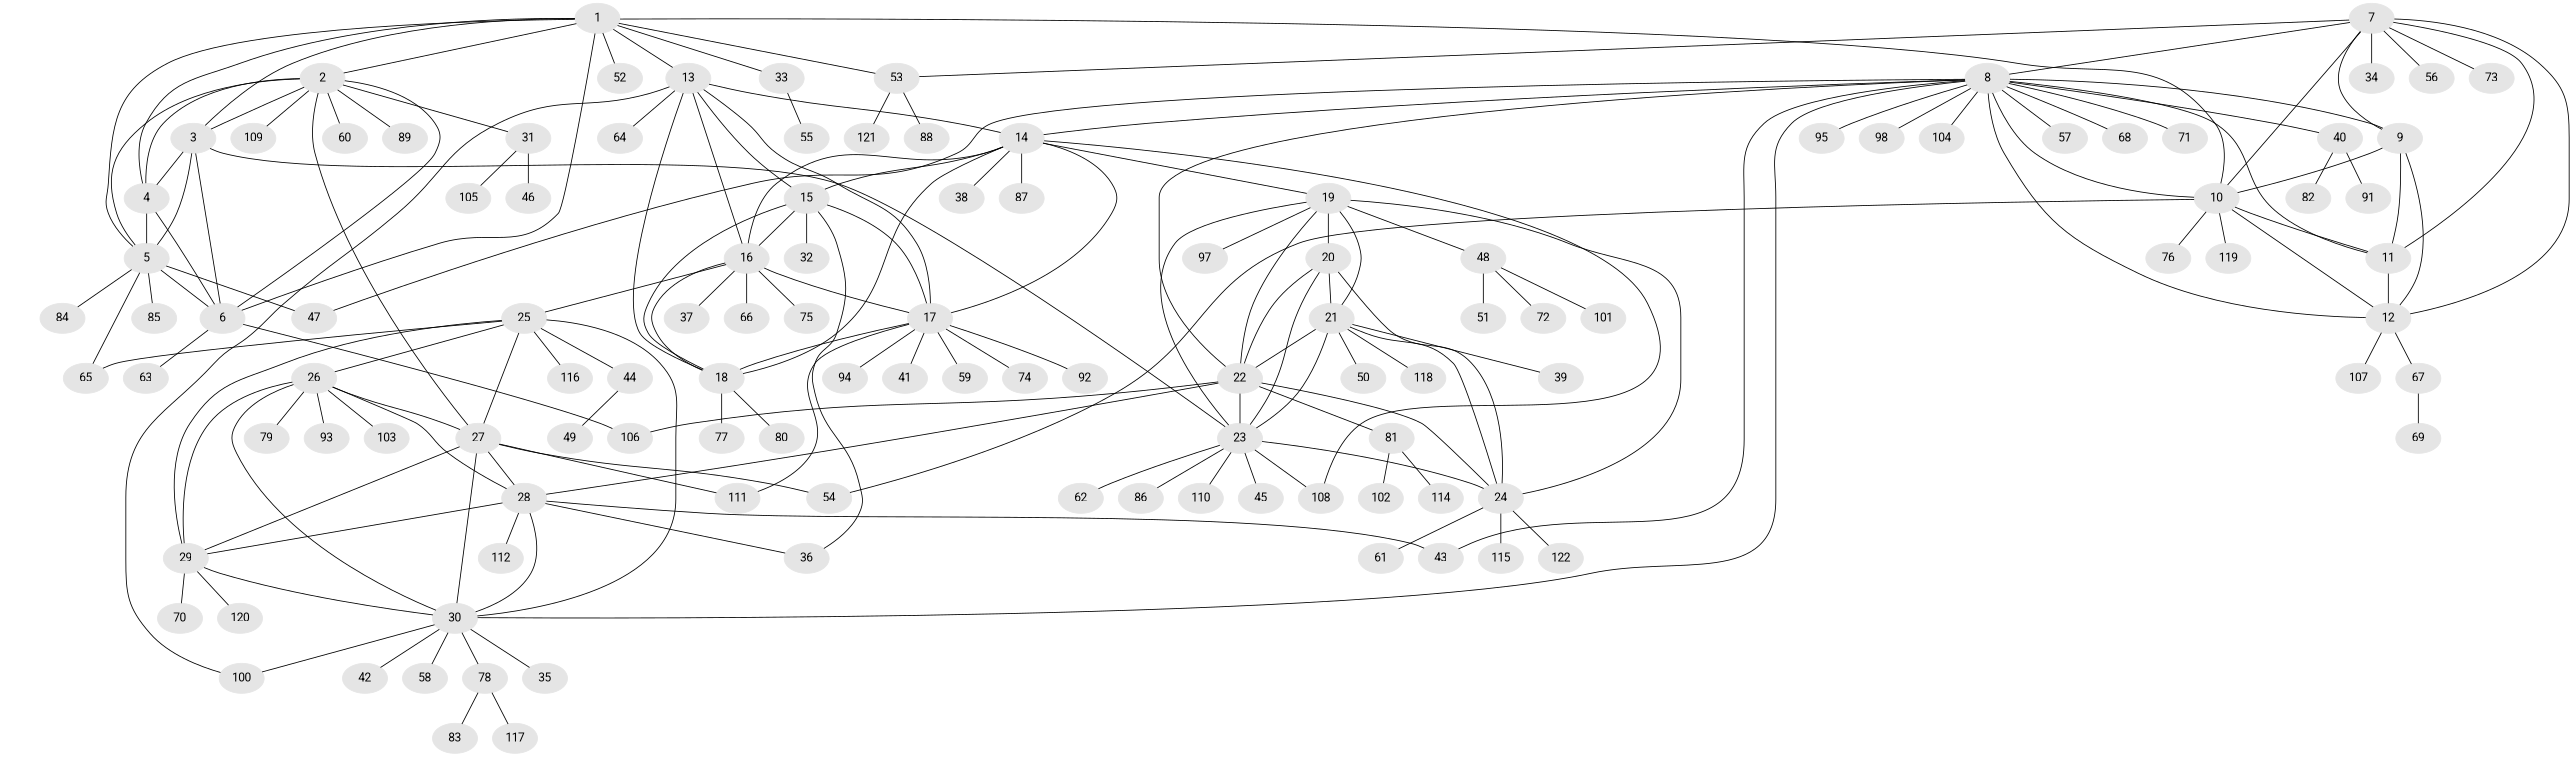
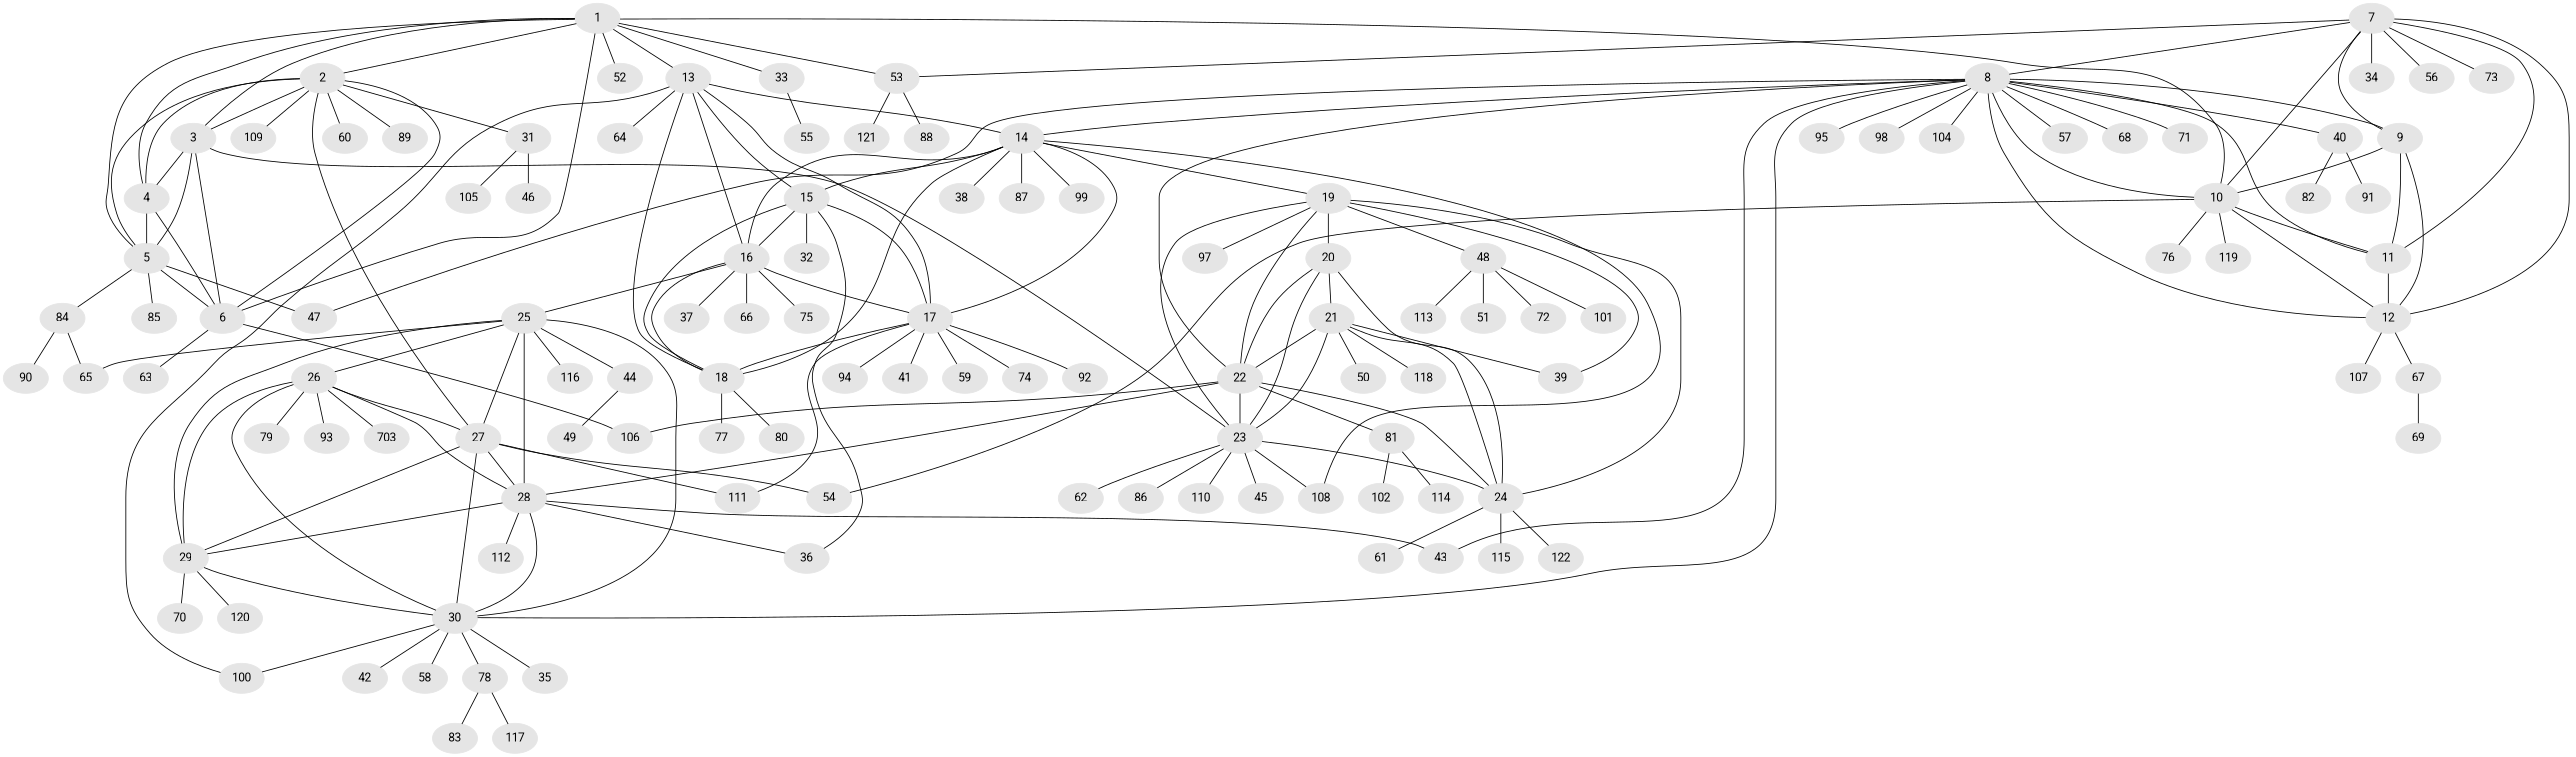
none -> (1082, 198)
(1361, 258) -> (1545, 252)
(116, 318) -> (74, 348)
none -> (1423, 318)
none -> (26, 378)
none -> (524, 408)
(387, 438) -> (387, 438)
